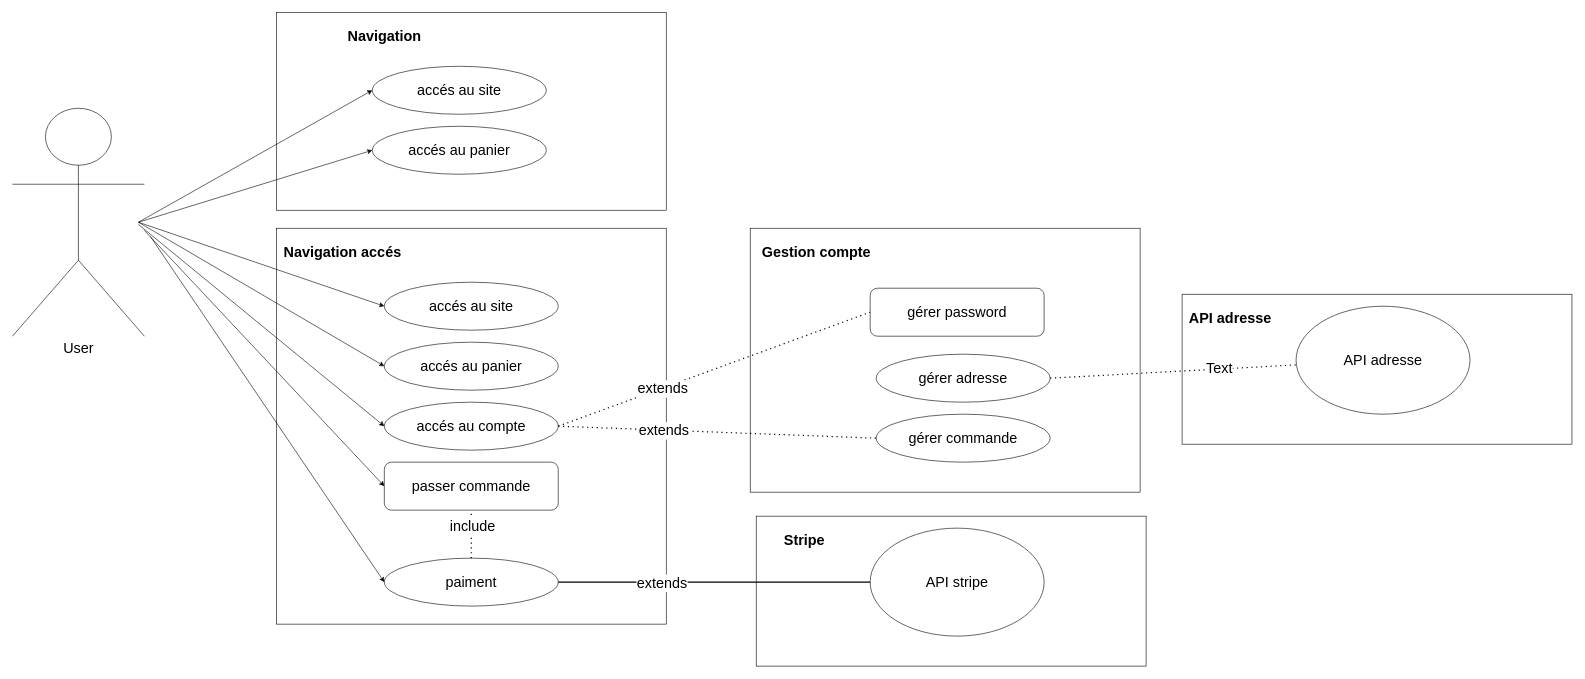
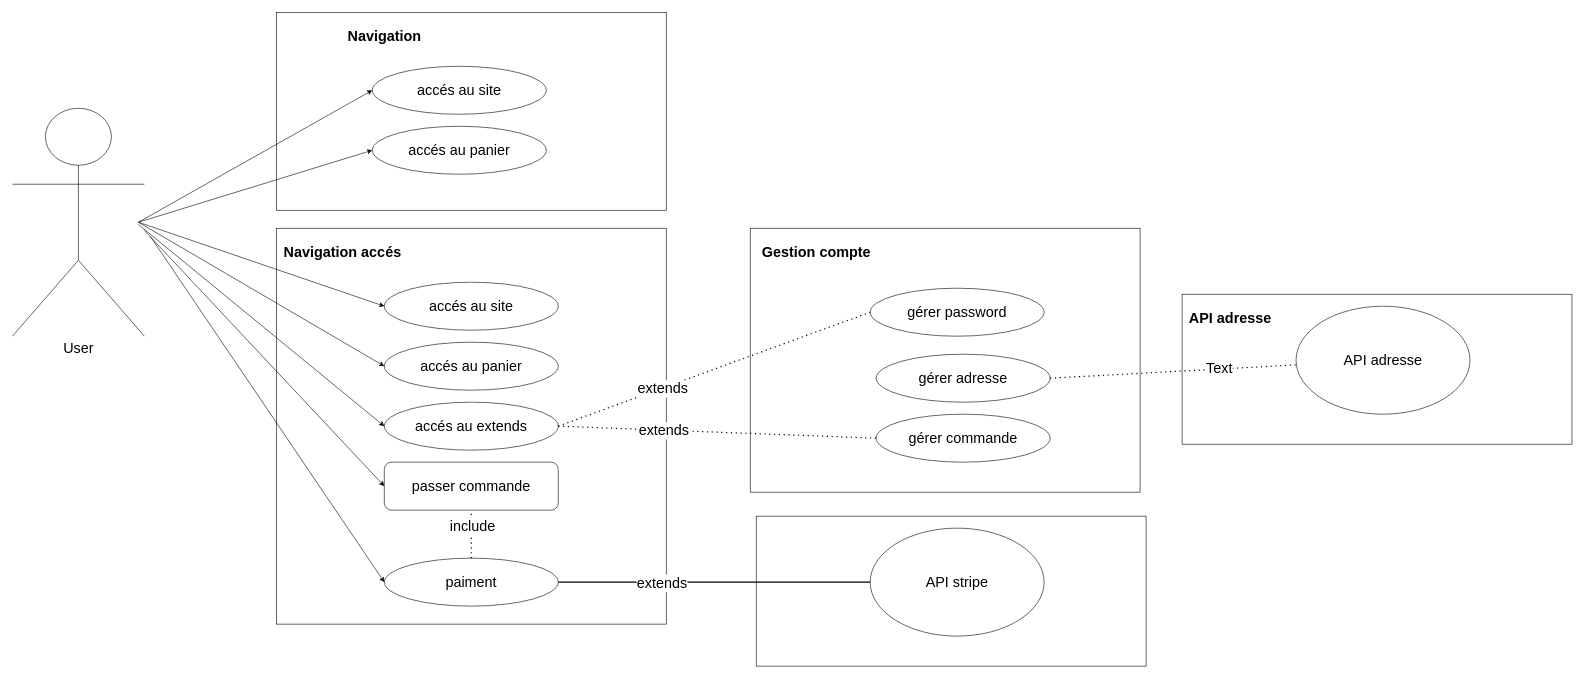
(957, 312) -> (957, 312)
(471, 426) -> (471, 426)
(804, 540) -> none
